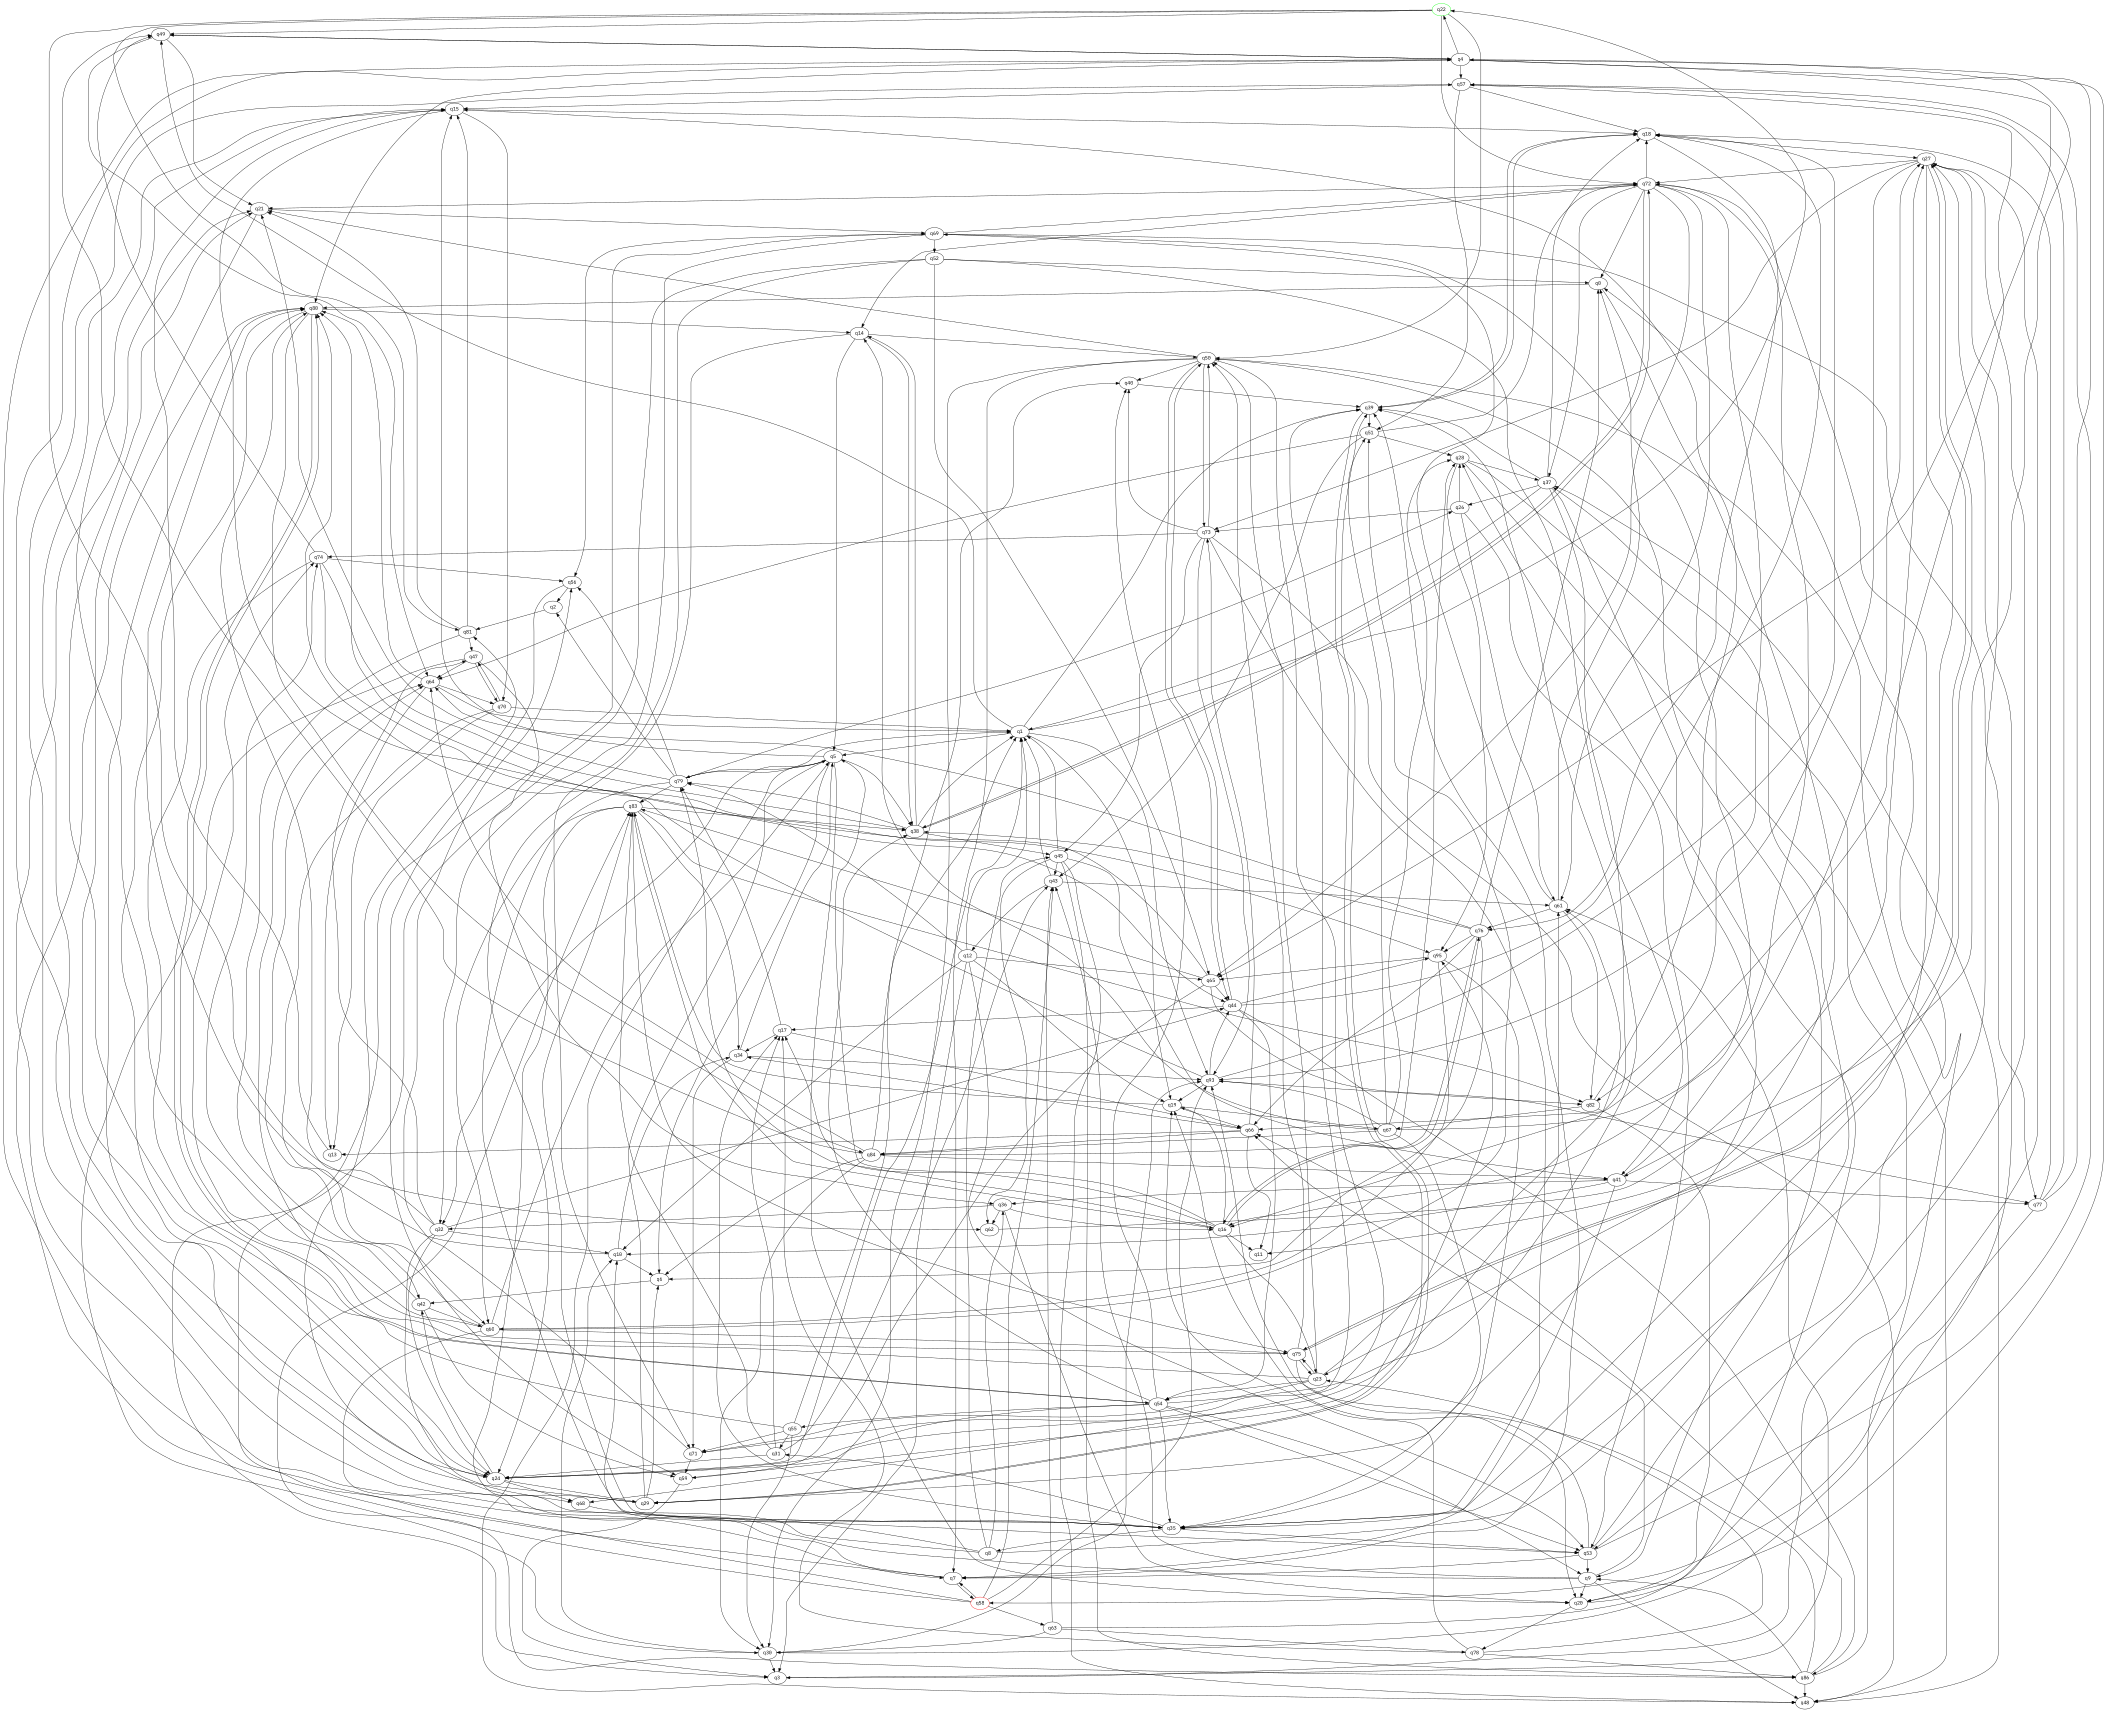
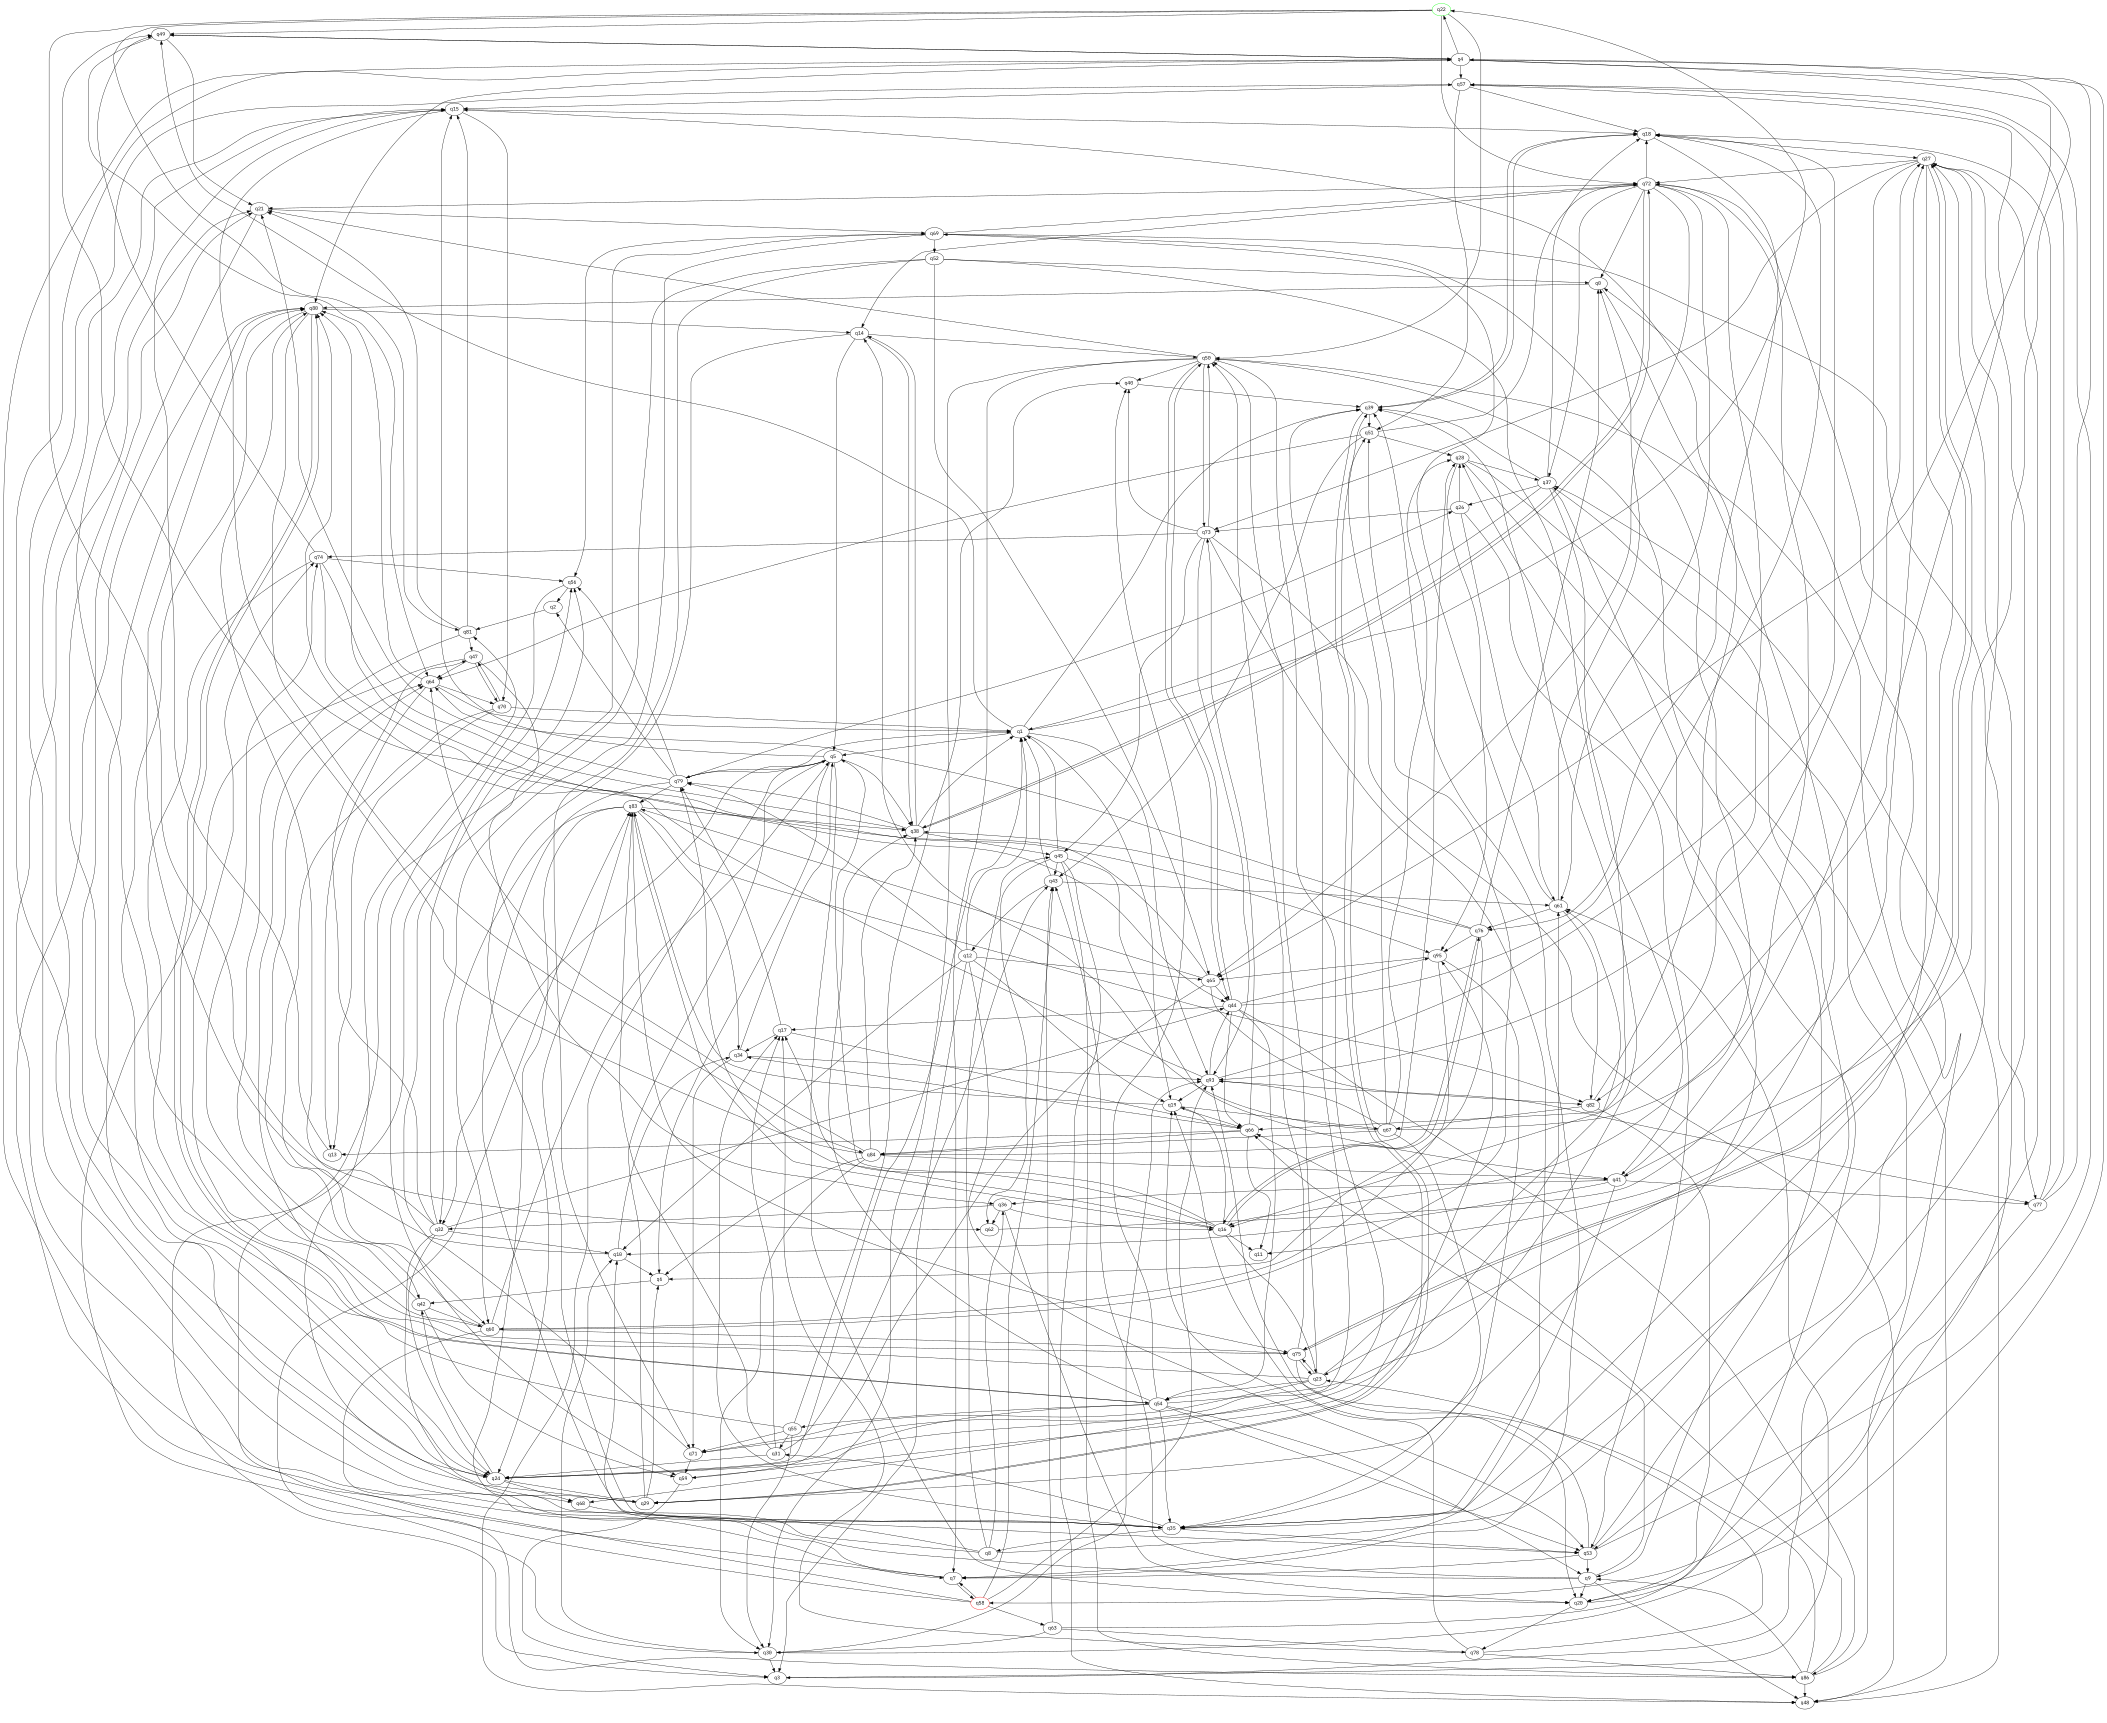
none -> (441, 885)
(906, 932) -> (865, 985)
(1364, 1027) -> (1226, 1071)
